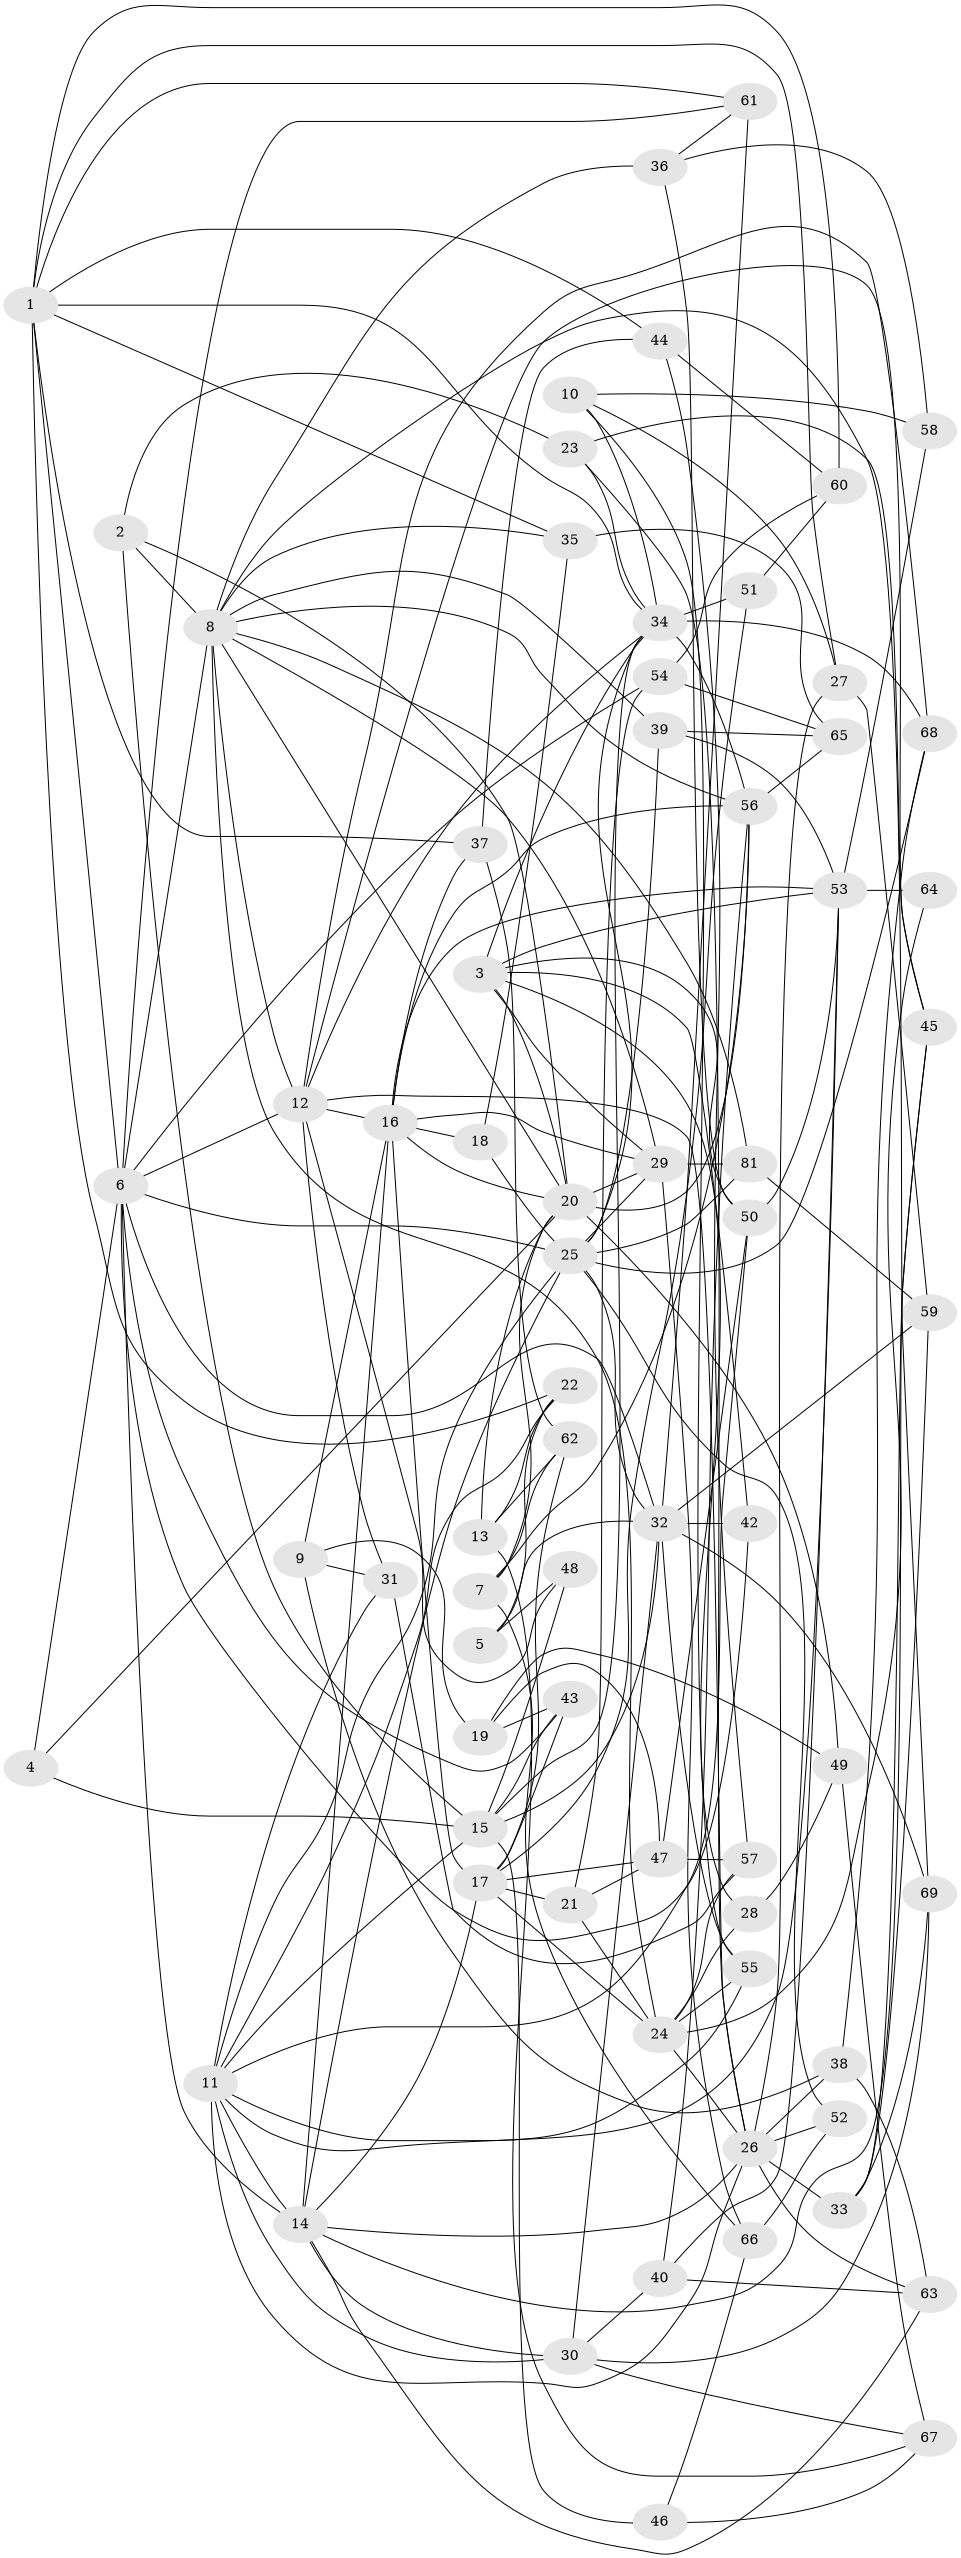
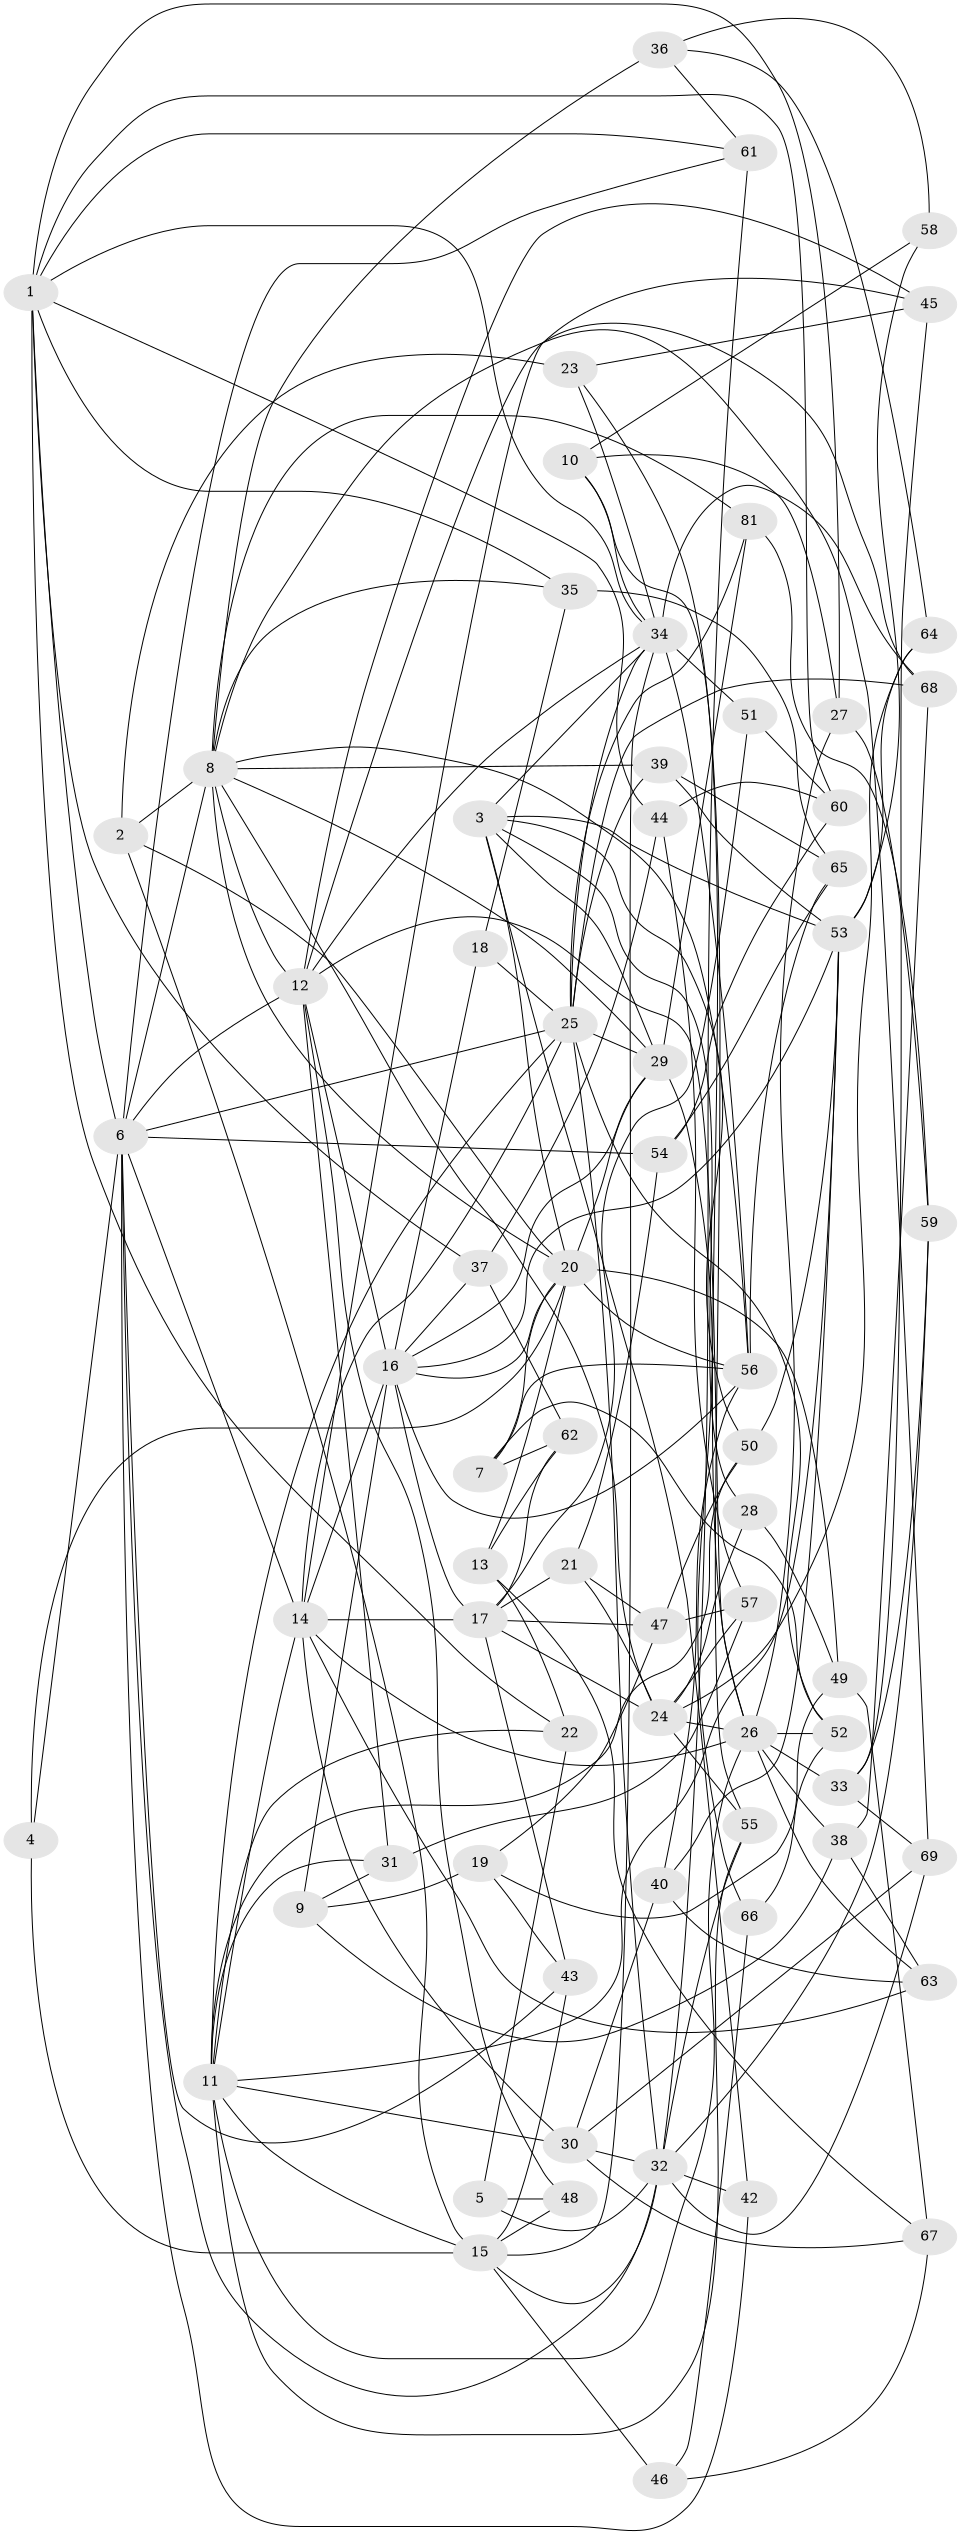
(694, 696) -> (873, 326)
(541, 1923) -> (692, 1506)
